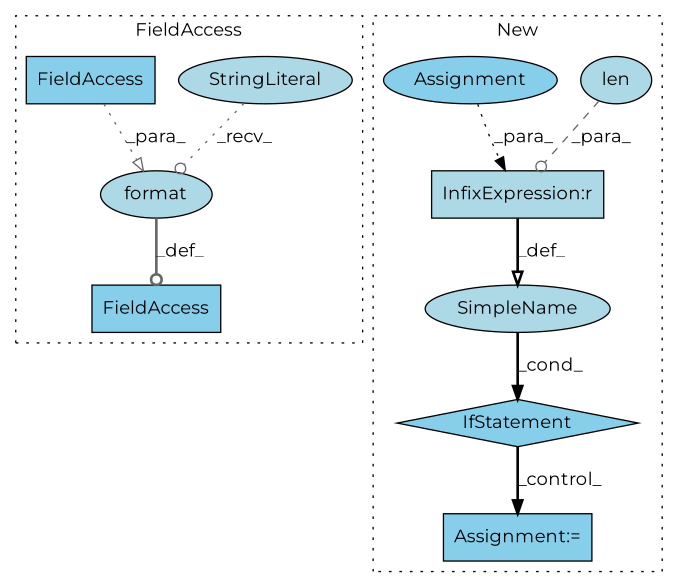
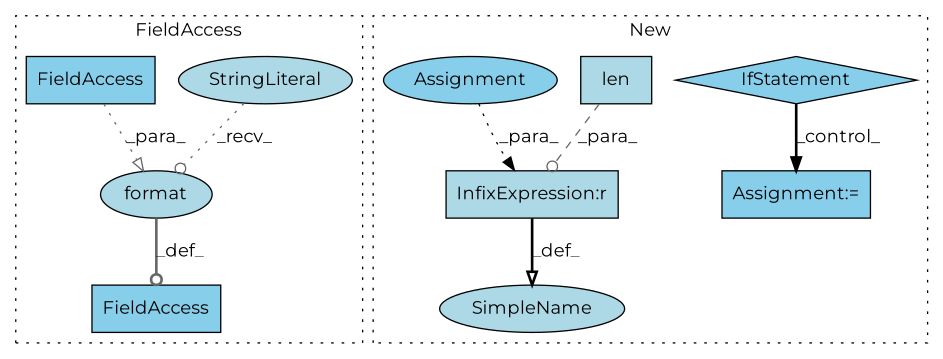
(616, 80) -> (616, 80)
(518, 359) -> none
